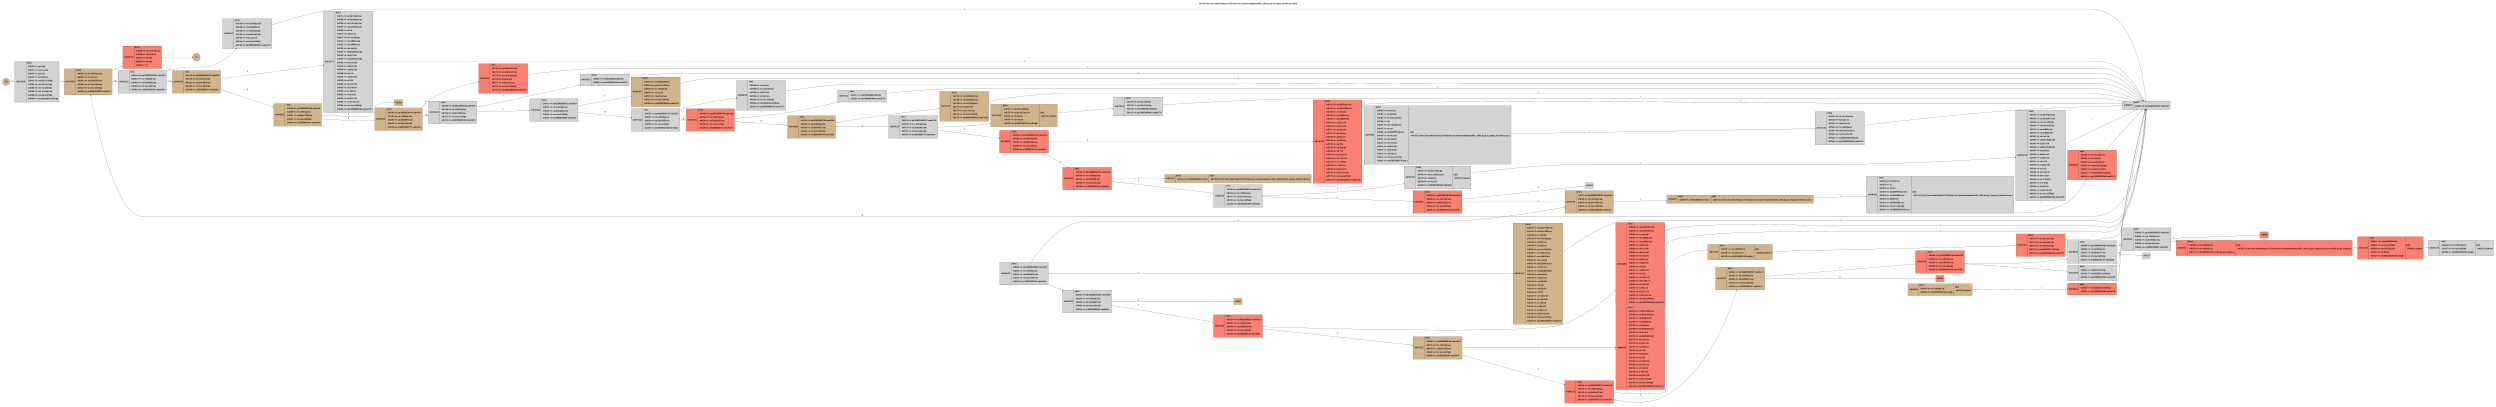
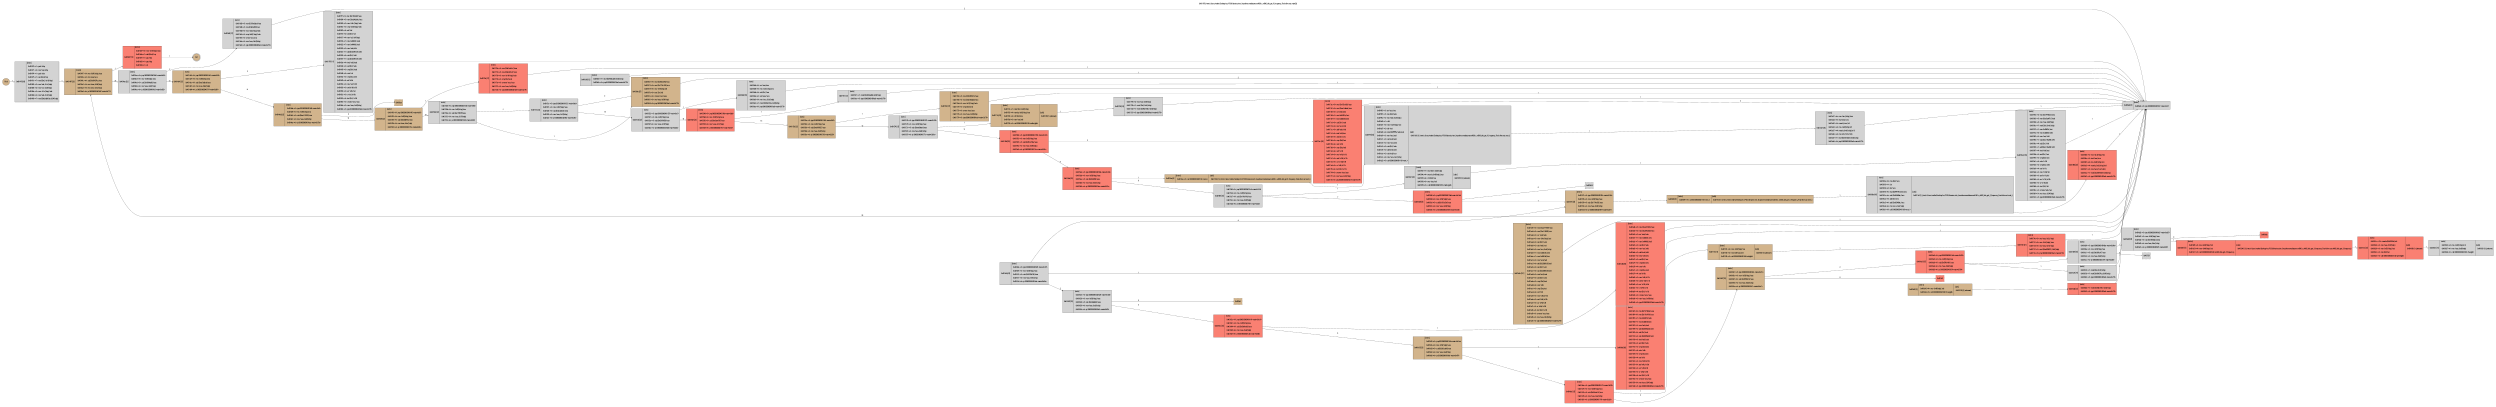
(528, 96) -> (560, 140)
